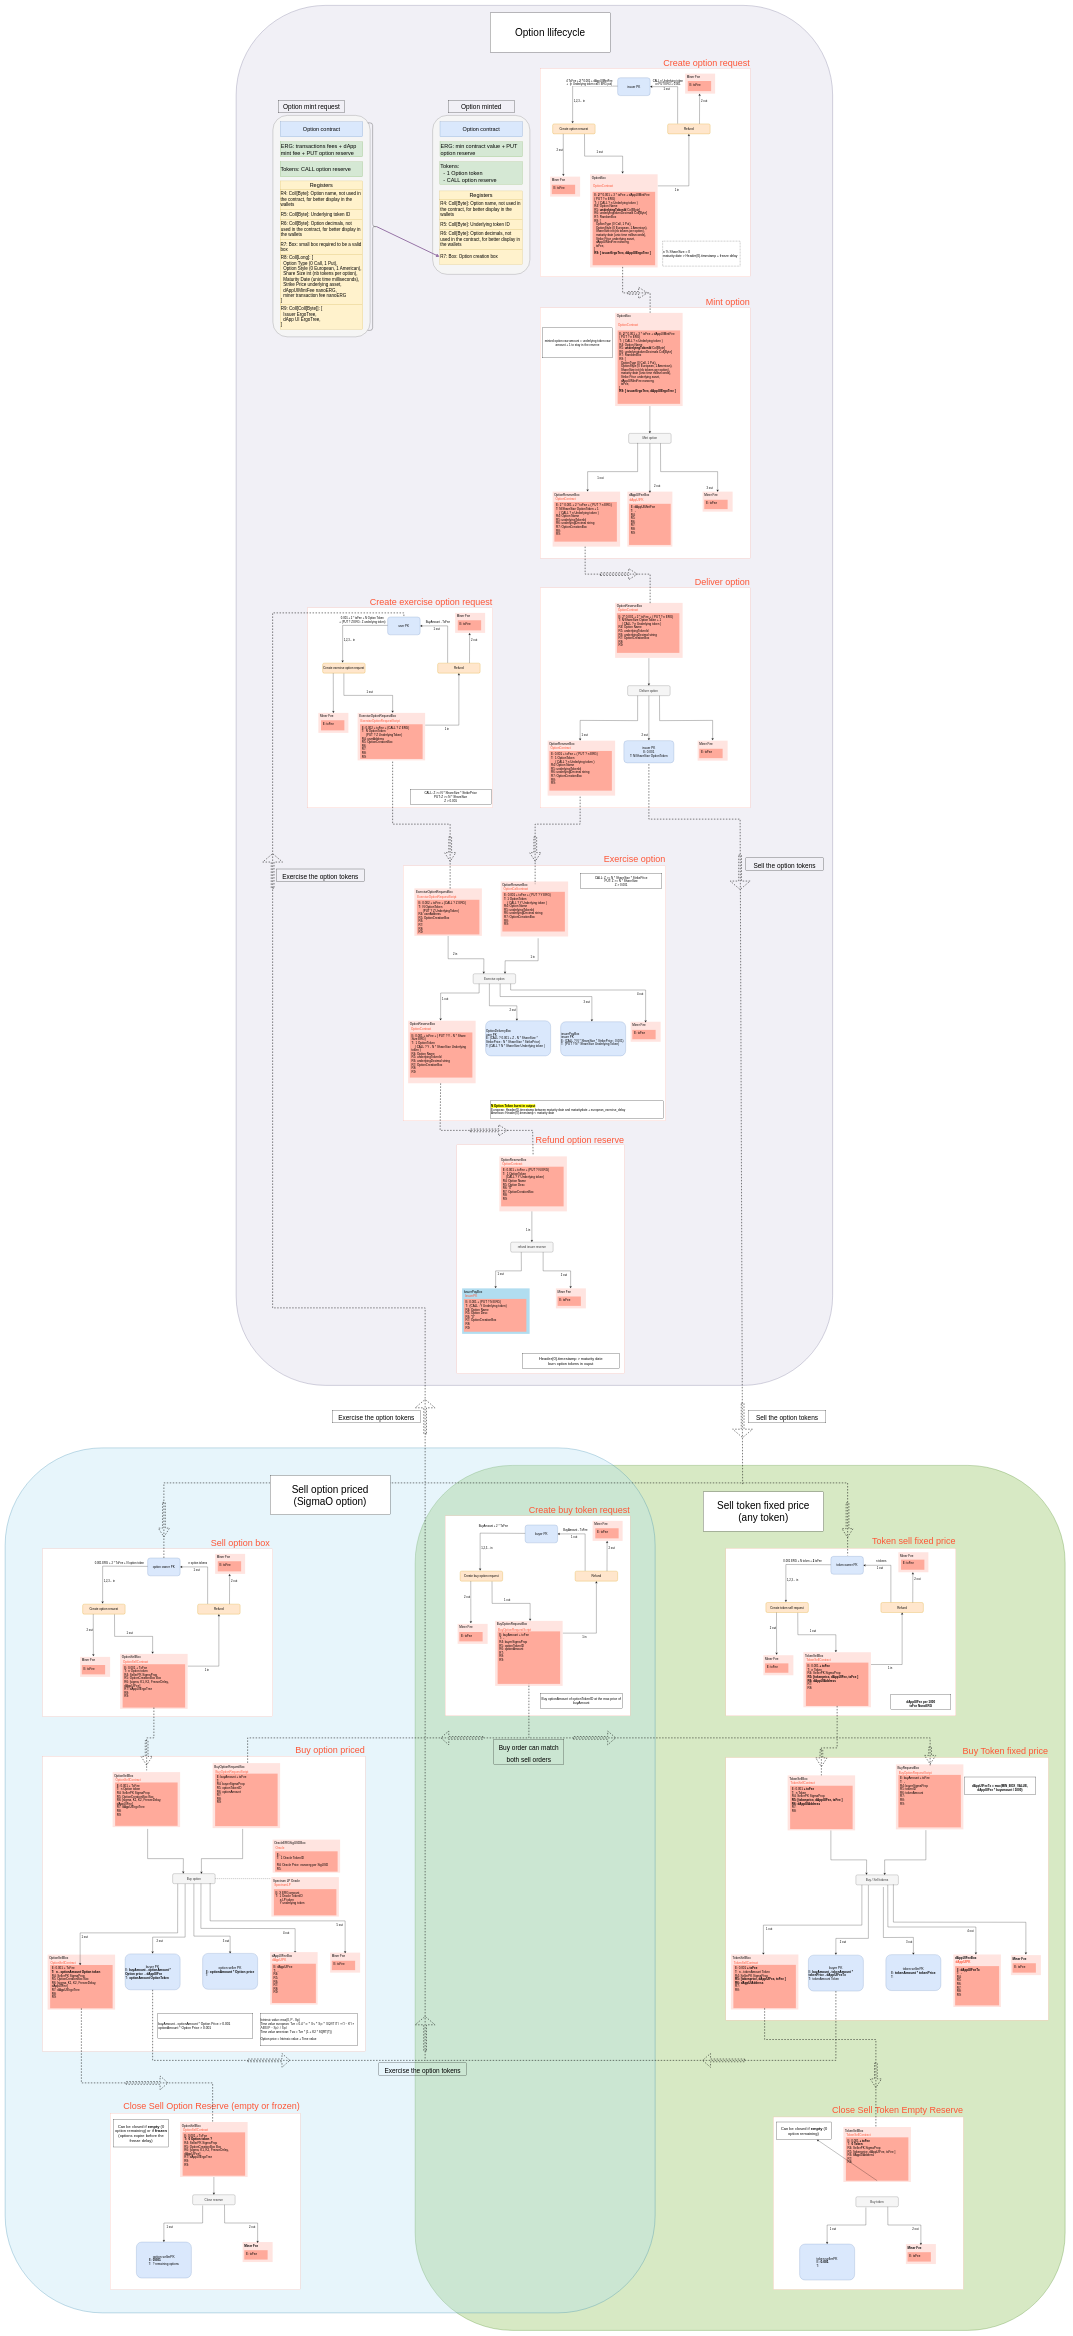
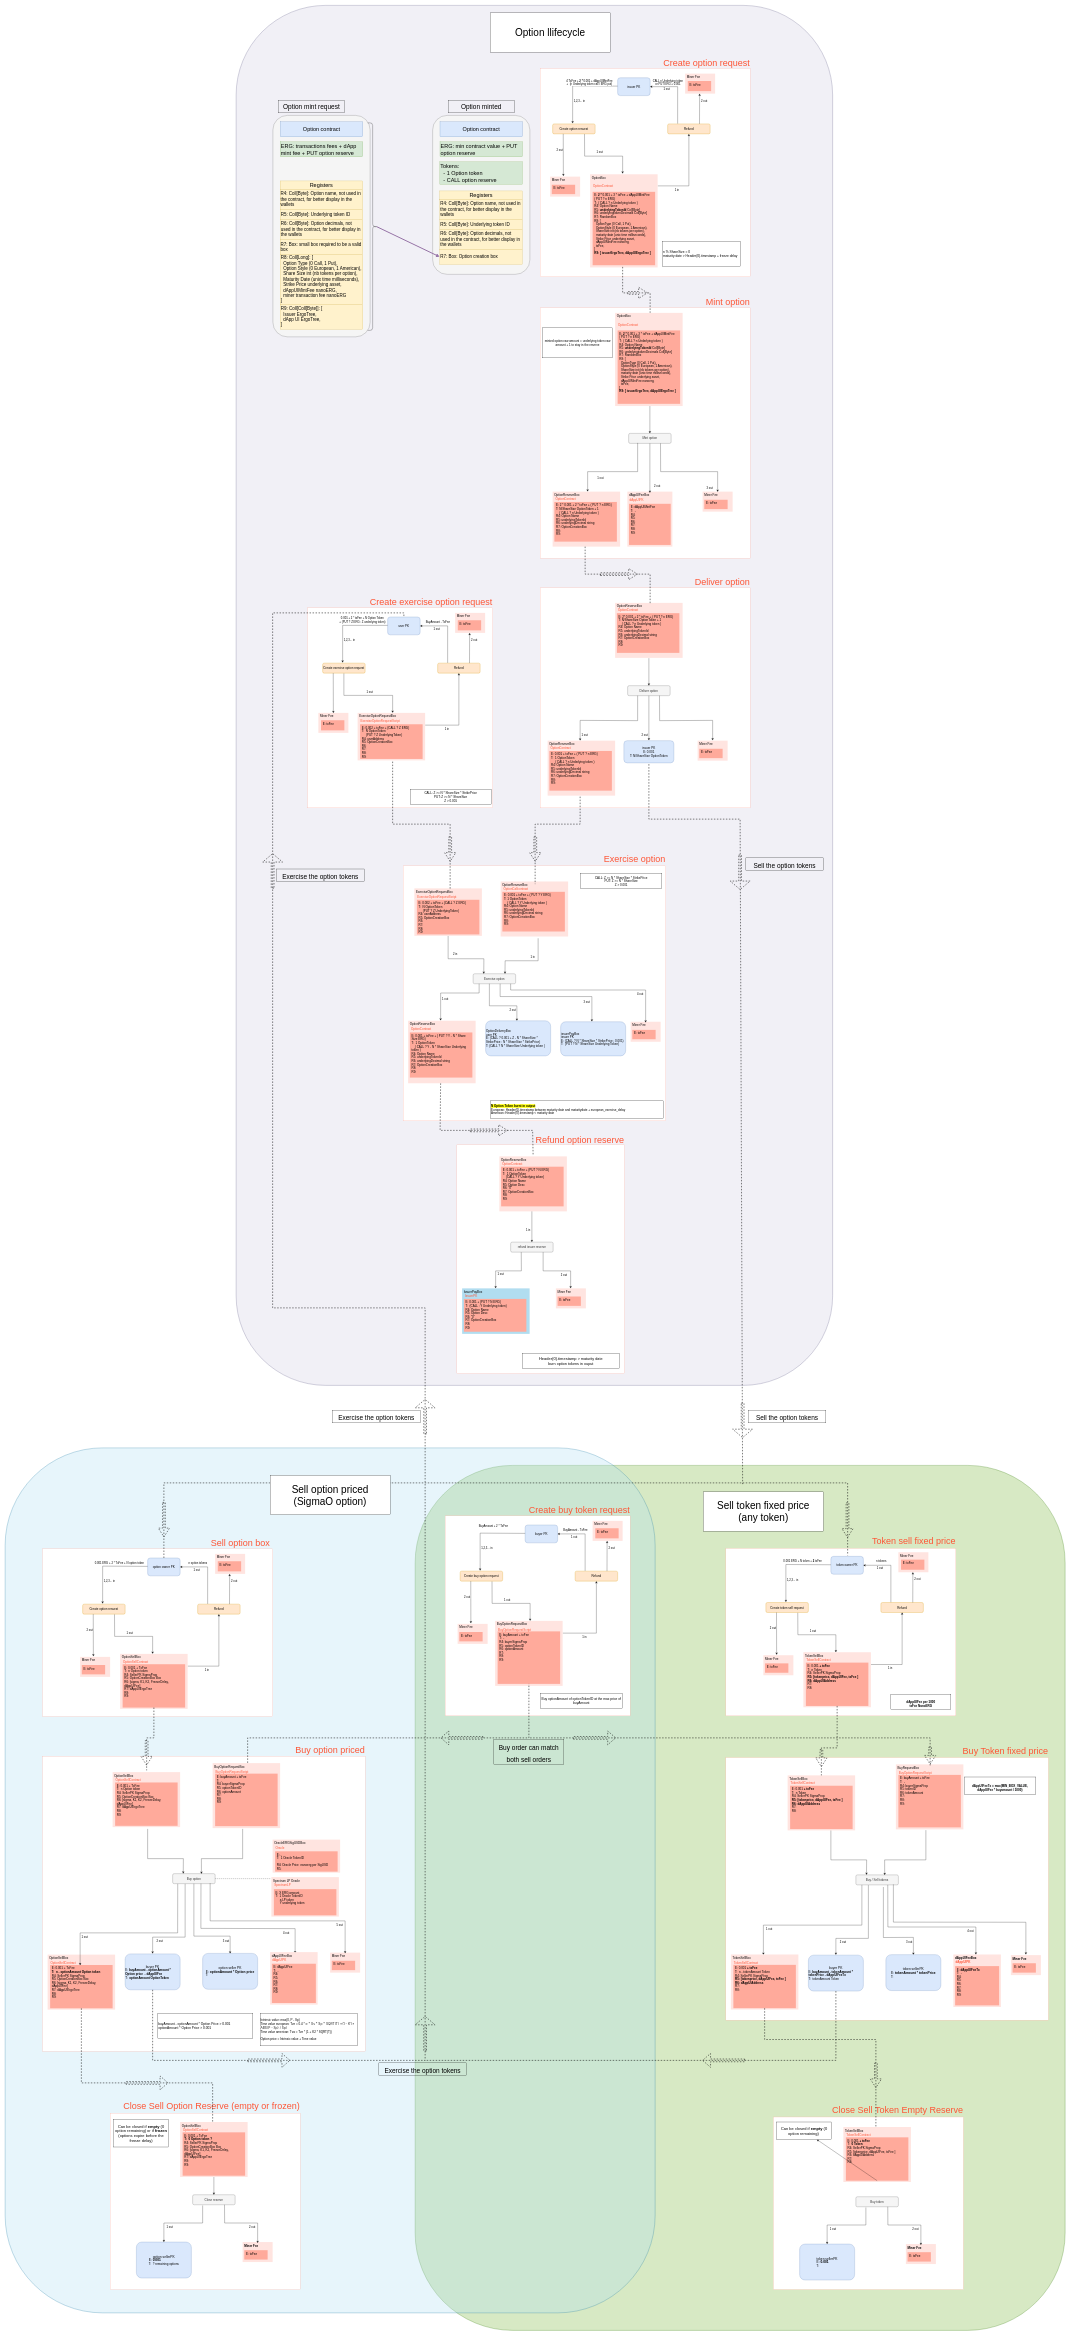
(321, 169) -> none
(701, 253) -> (701, 253)
